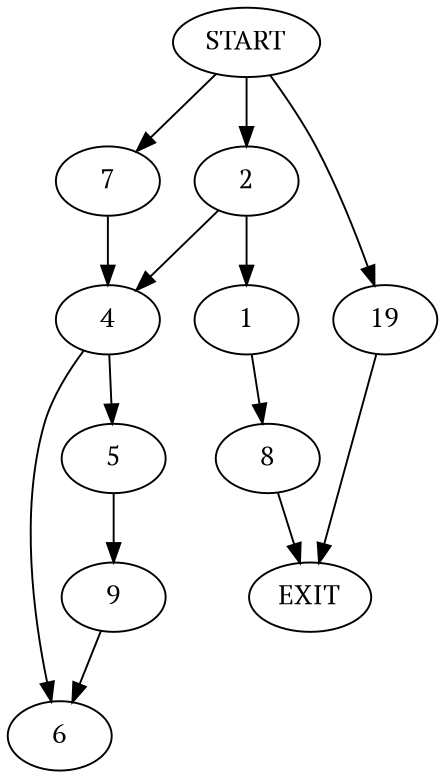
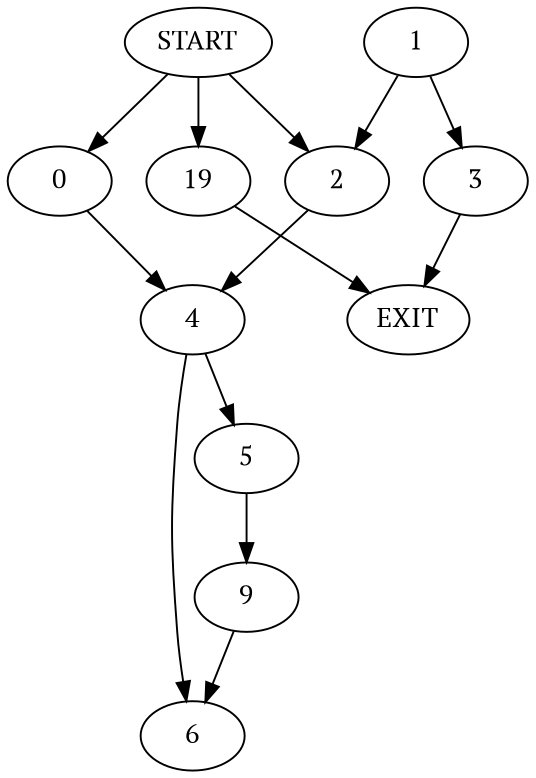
(108, 181) -> (60, 181)
(247, 241) -> (381, 103)
(268, 458) -> (476, 181)
